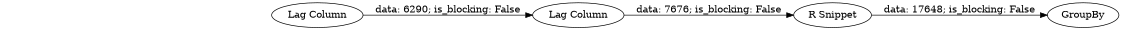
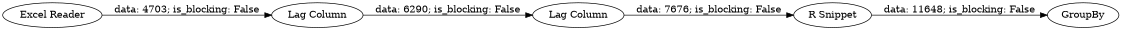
(959, 10) -> (959, 10)
none -> (52, 15)
